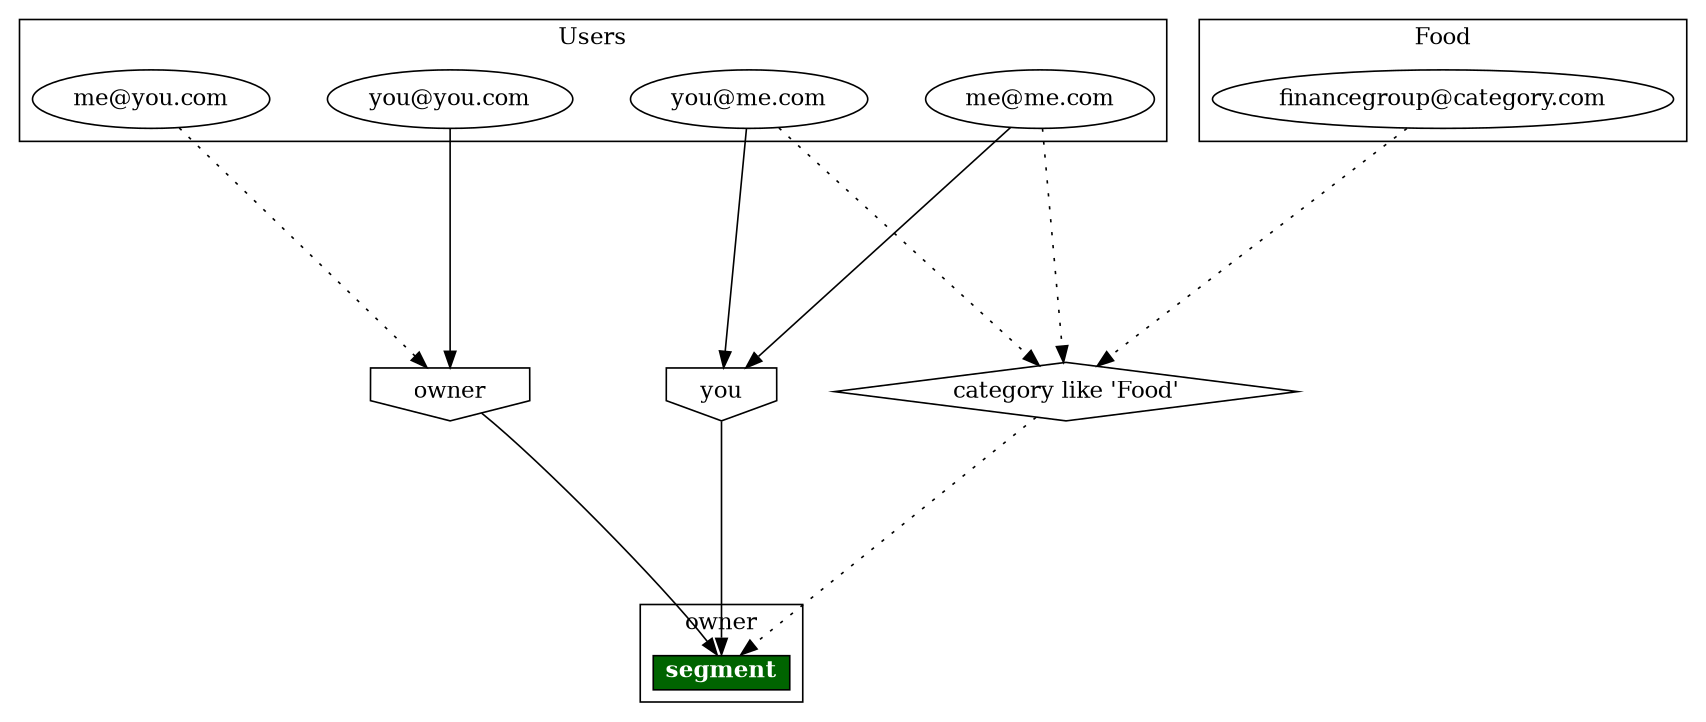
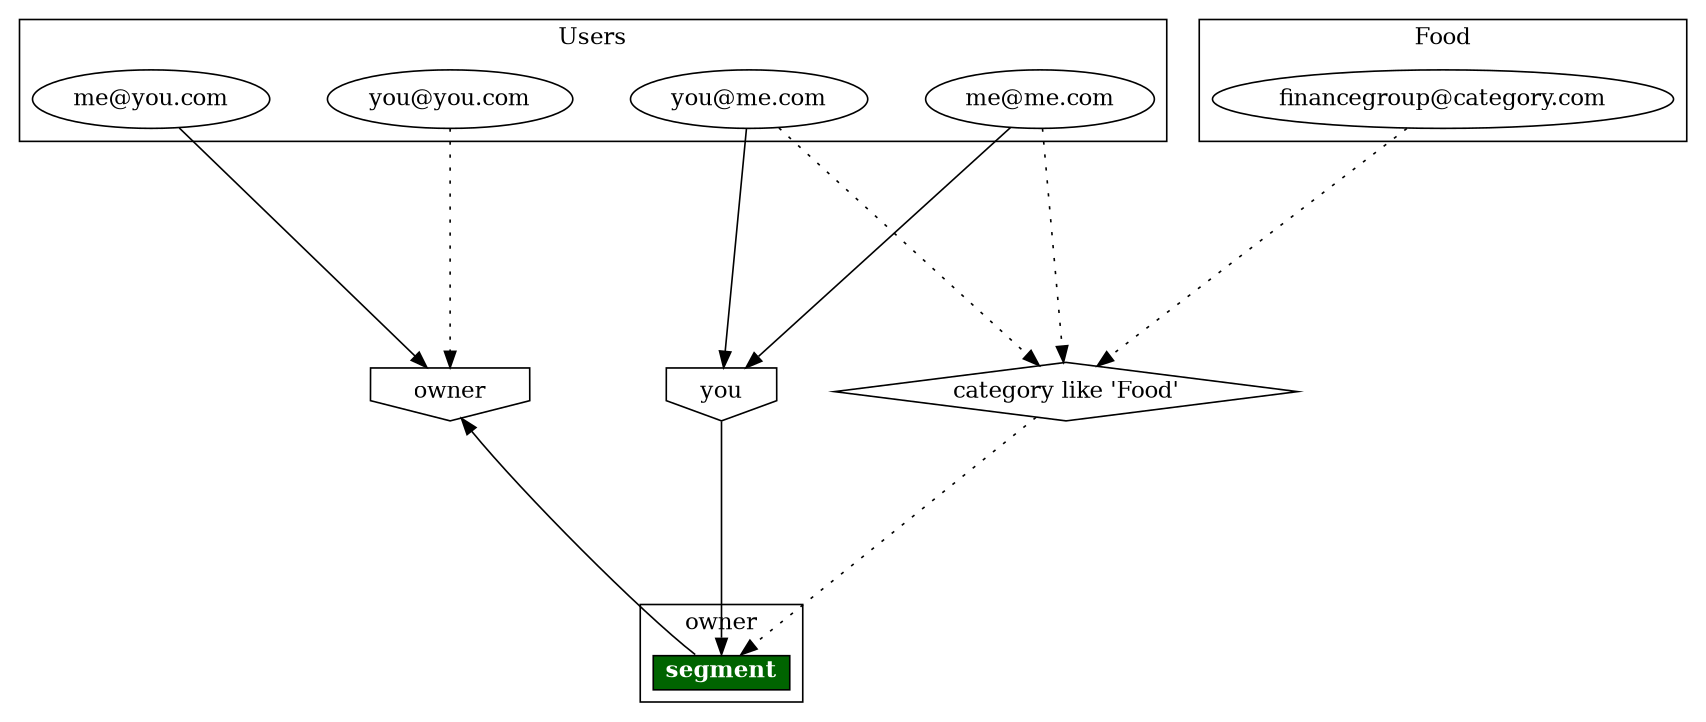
(450, 240) -> (450, 240)
(297, 242) -> (297, 242)
(599, 523) -> (579, 547)
